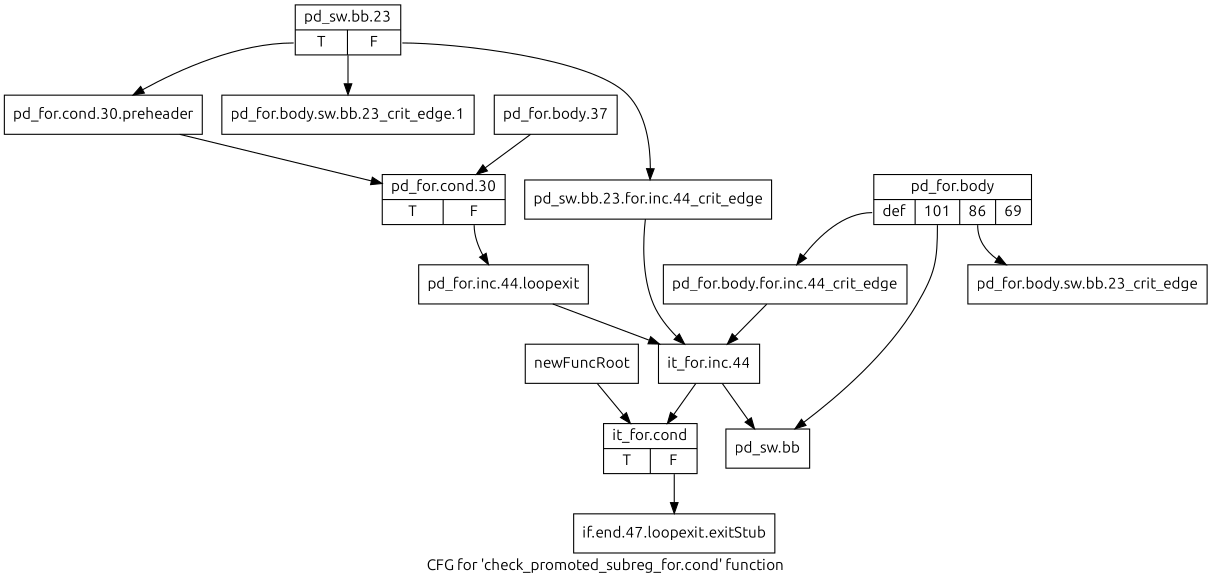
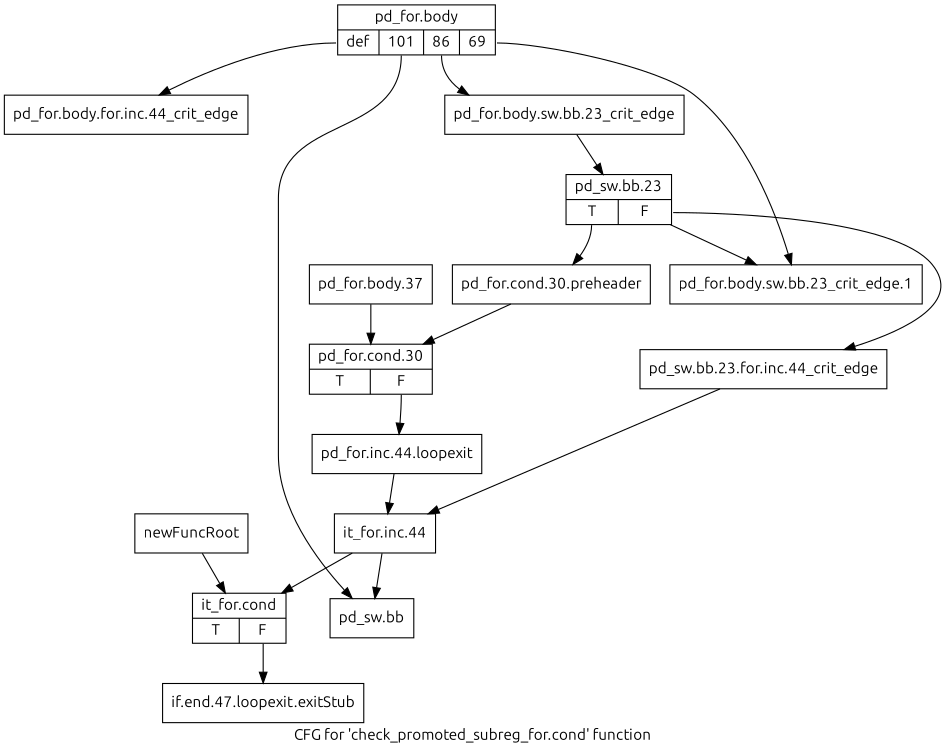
none -> (686, 90)
none -> (587, 150)
(751, 320) -> none
